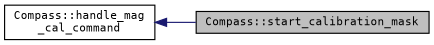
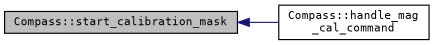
(181, 22) -> (264, 22)
